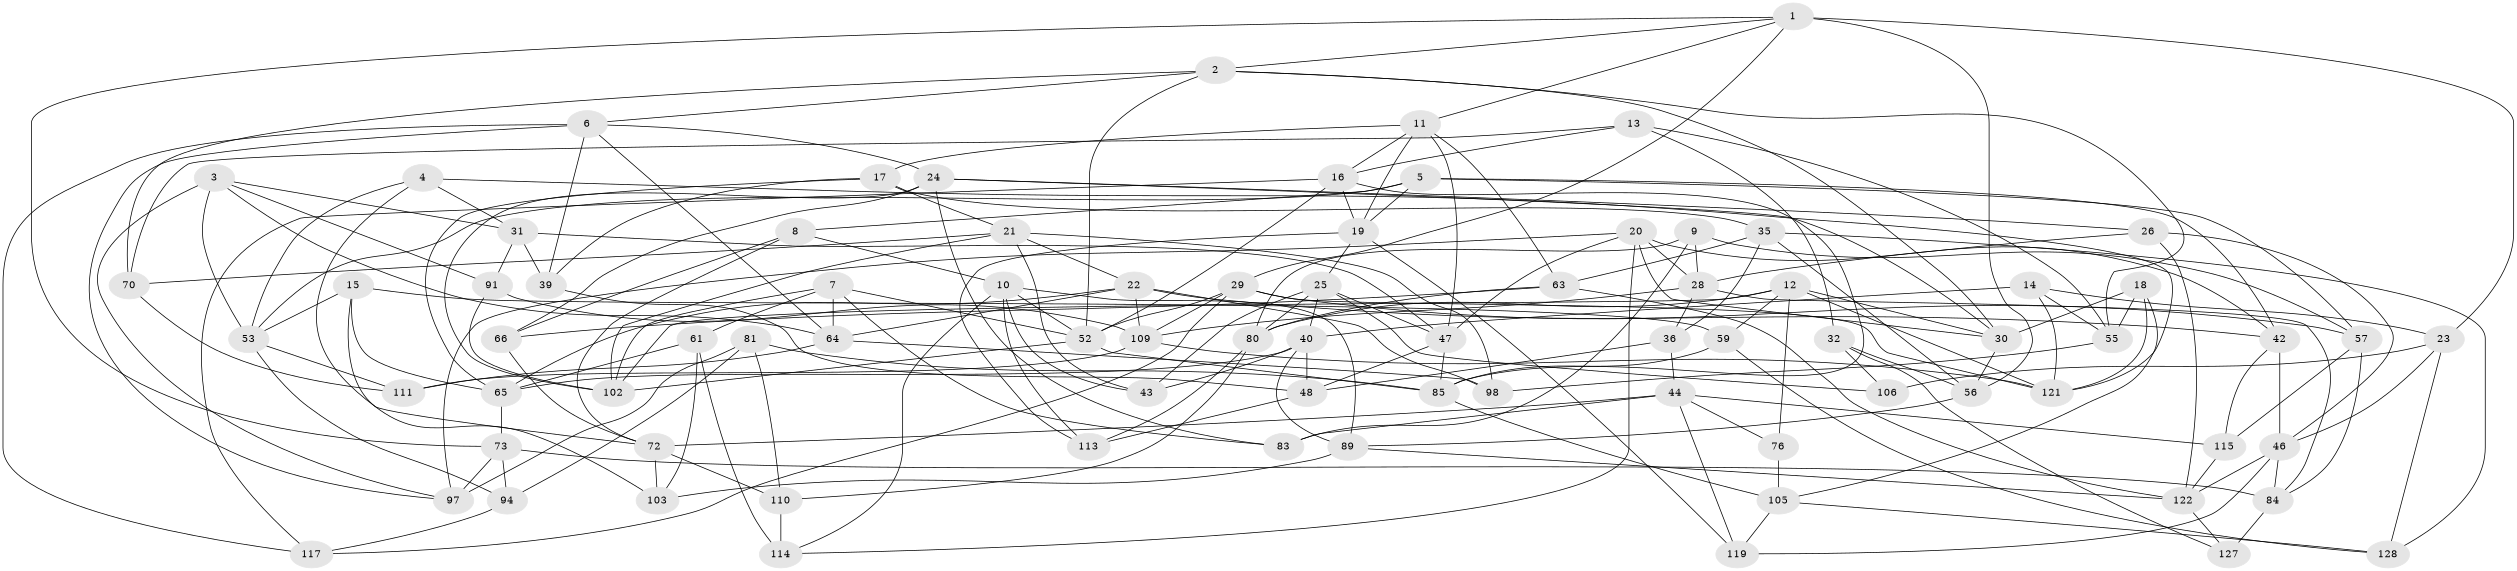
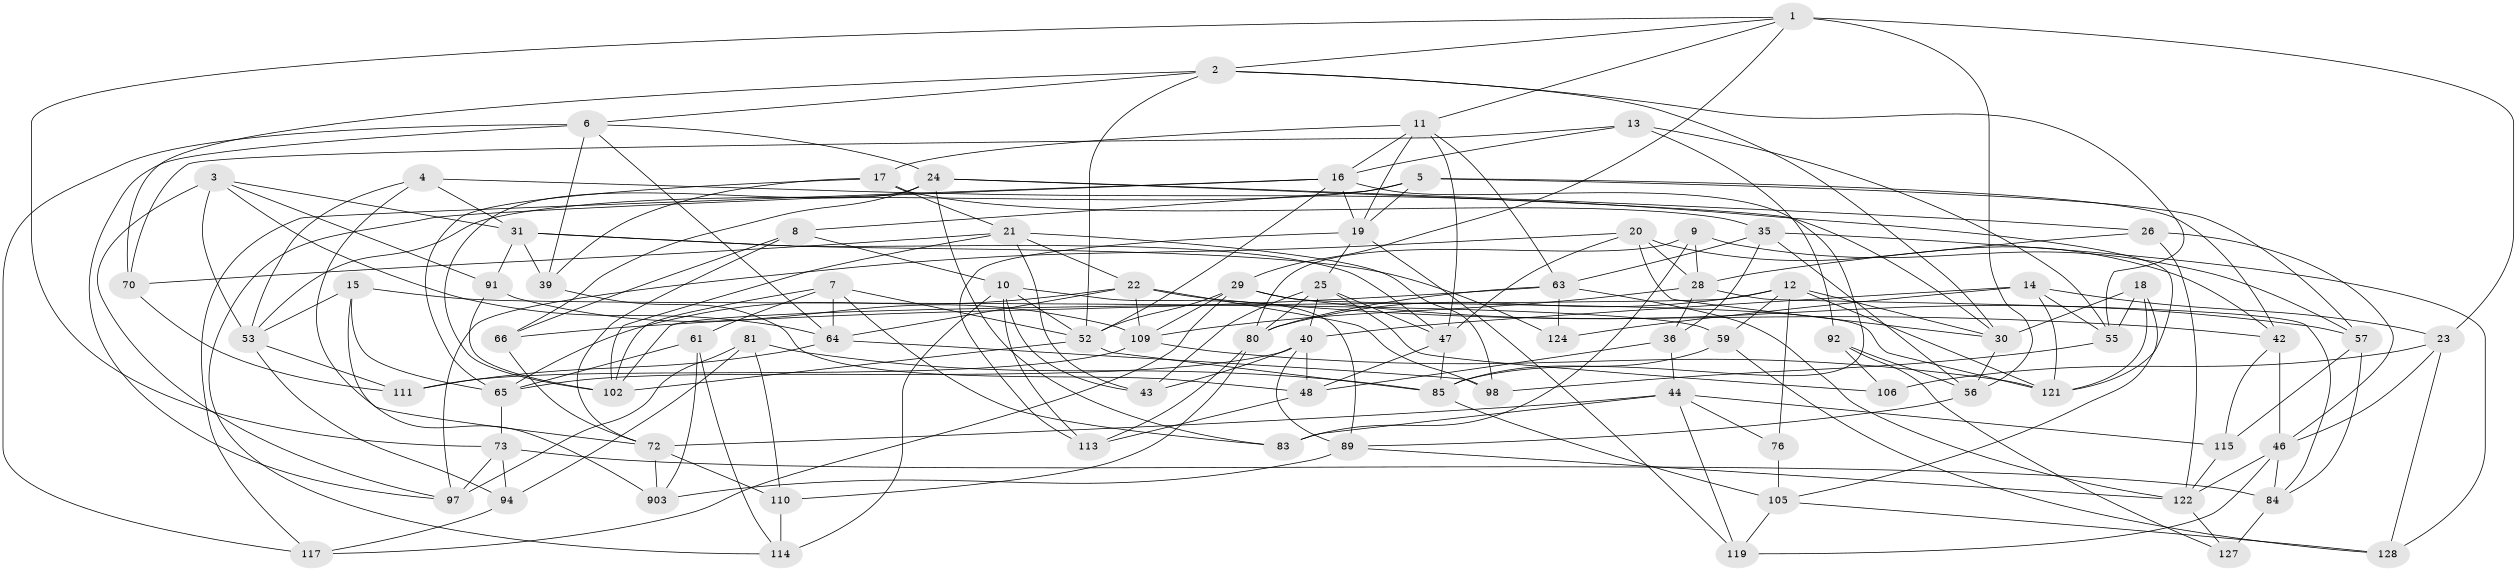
none -> (1558, 339)
(1834, 339) -> (1834, 339)
(658, 501) -> (658, 501)
(1325, 526) -> (417, 221)
